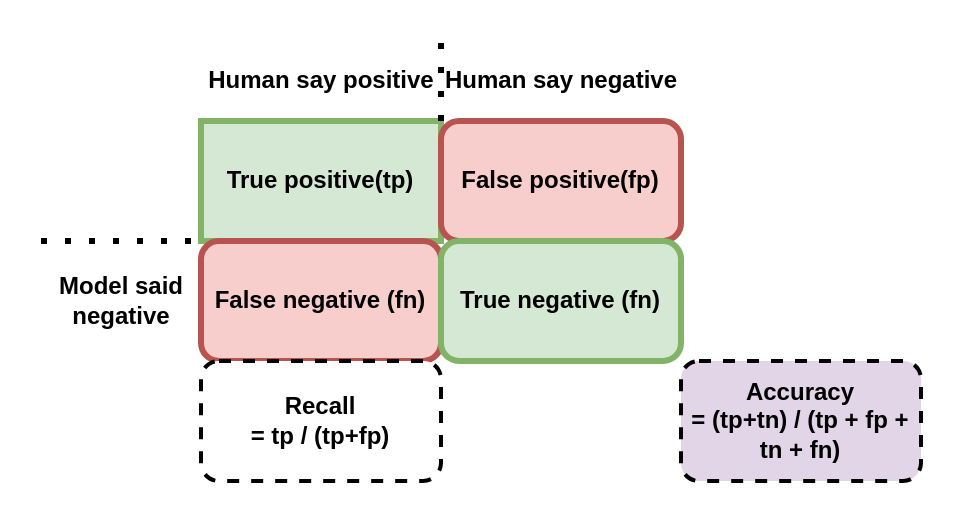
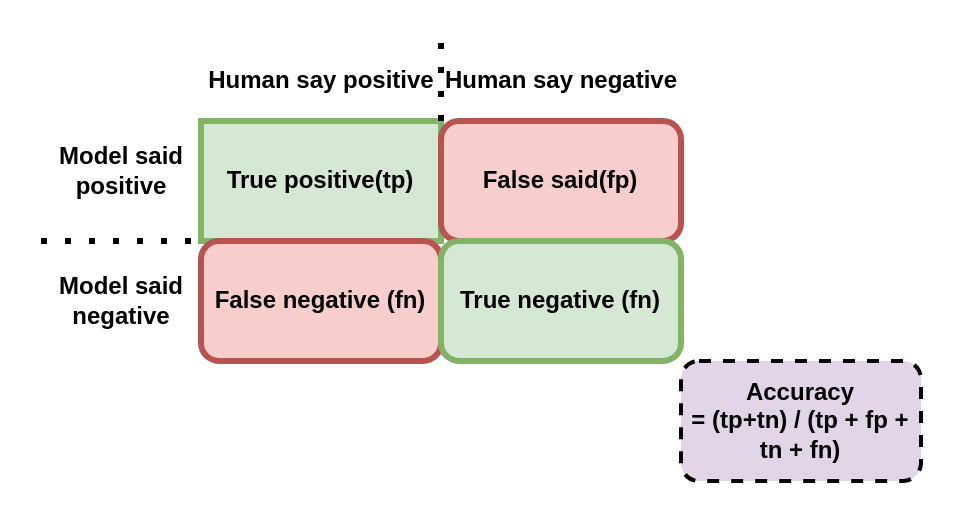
none -> (121, 171)
(561, 181) -> (561, 181)
(321, 421) -> none
